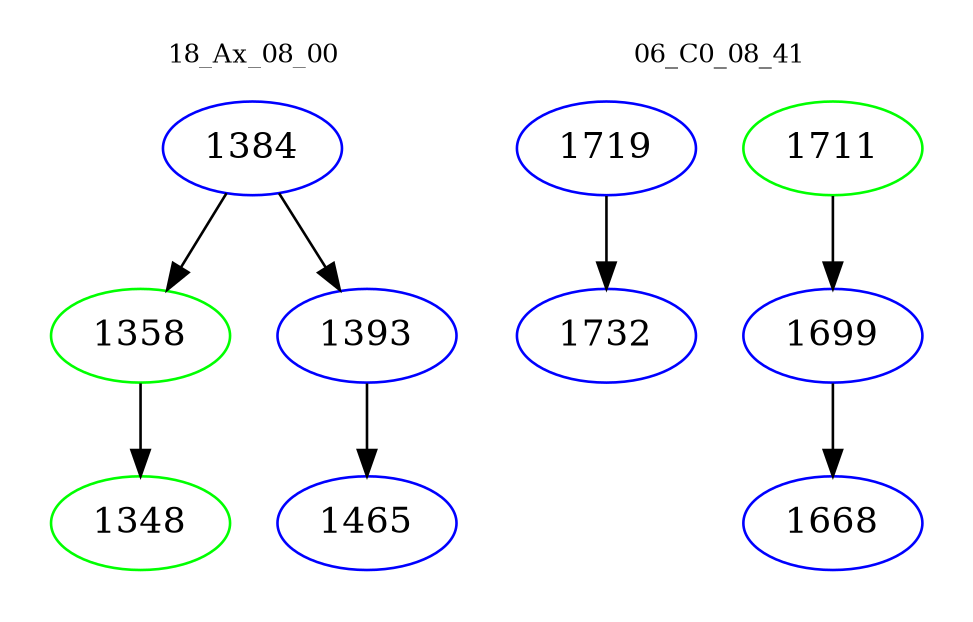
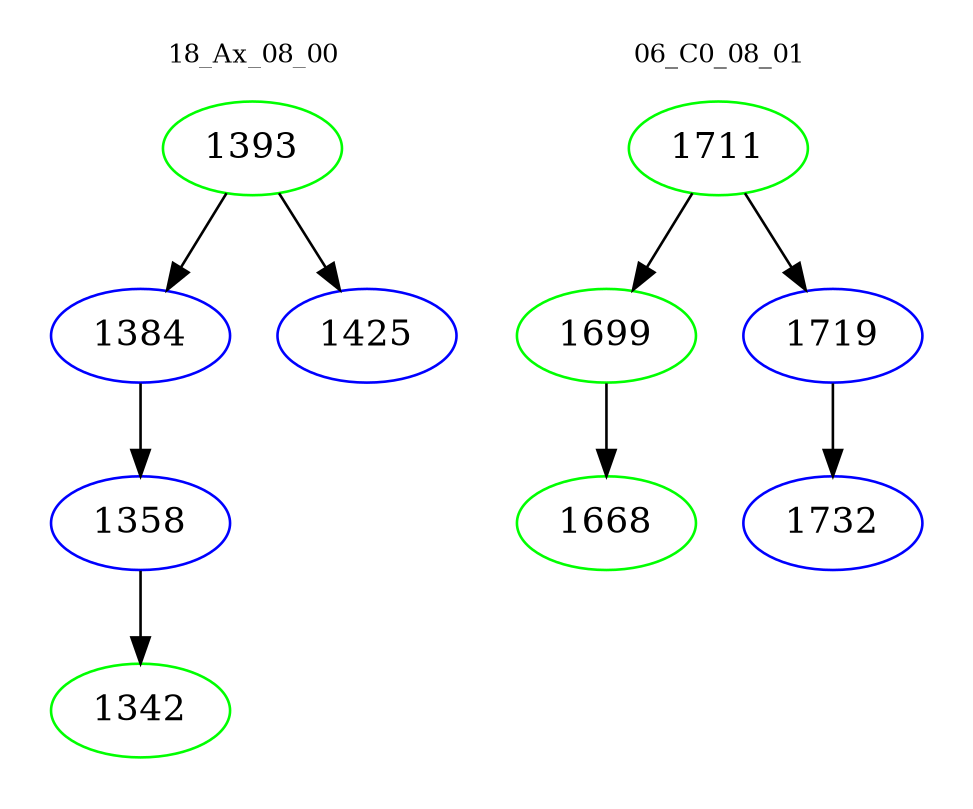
(720, 56) -> (720, 56)
(302, 230) -> (204, 230)
none -> (768, 230)
(141, 336) -> (141, 523)
(367, 336) -> (252, 148)
(833, 336) -> (606, 336)
(141, 523) -> (141, 711)
(367, 523) -> (367, 336)
(833, 523) -> (606, 523)
